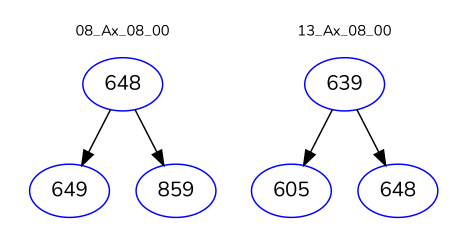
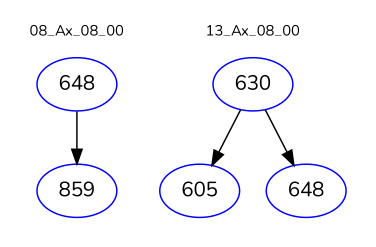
(345, 84) -> (253, 84)
(70, 191) -> none
